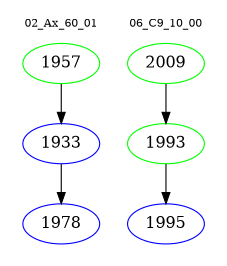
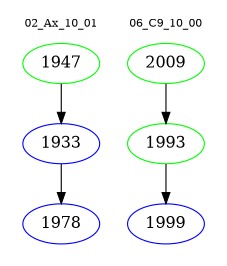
(61, 24) -> (61, 24)
(61, 63) -> (61, 63)
(166, 224) -> (166, 224)
